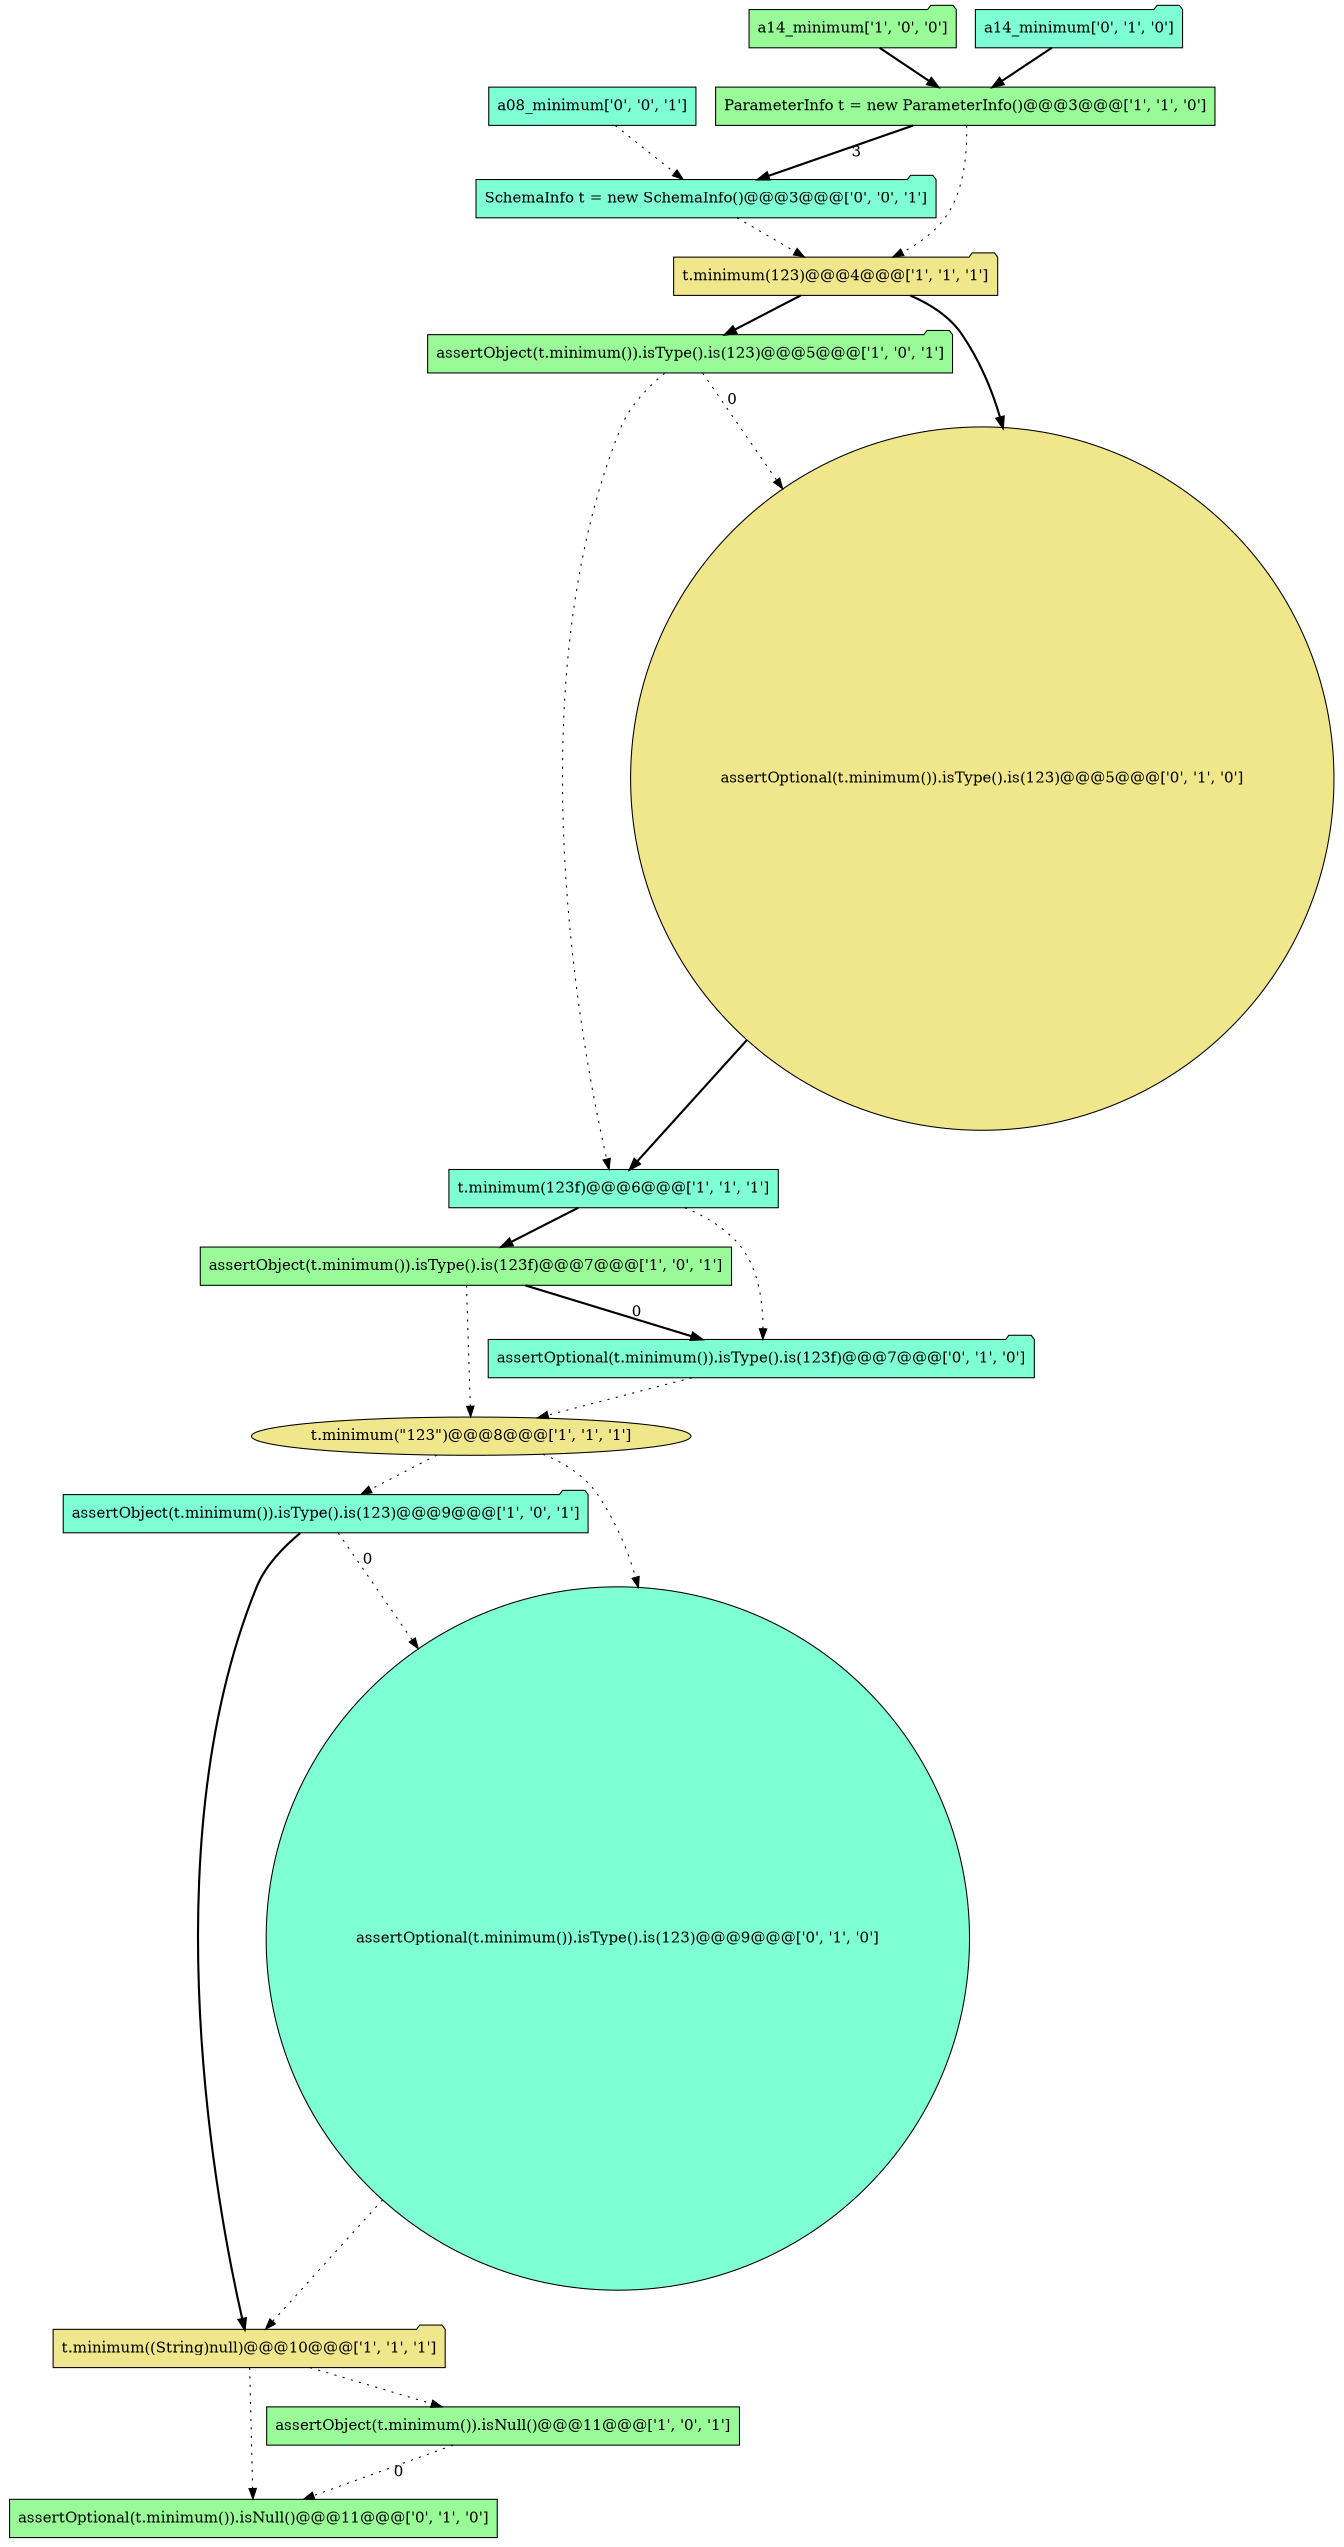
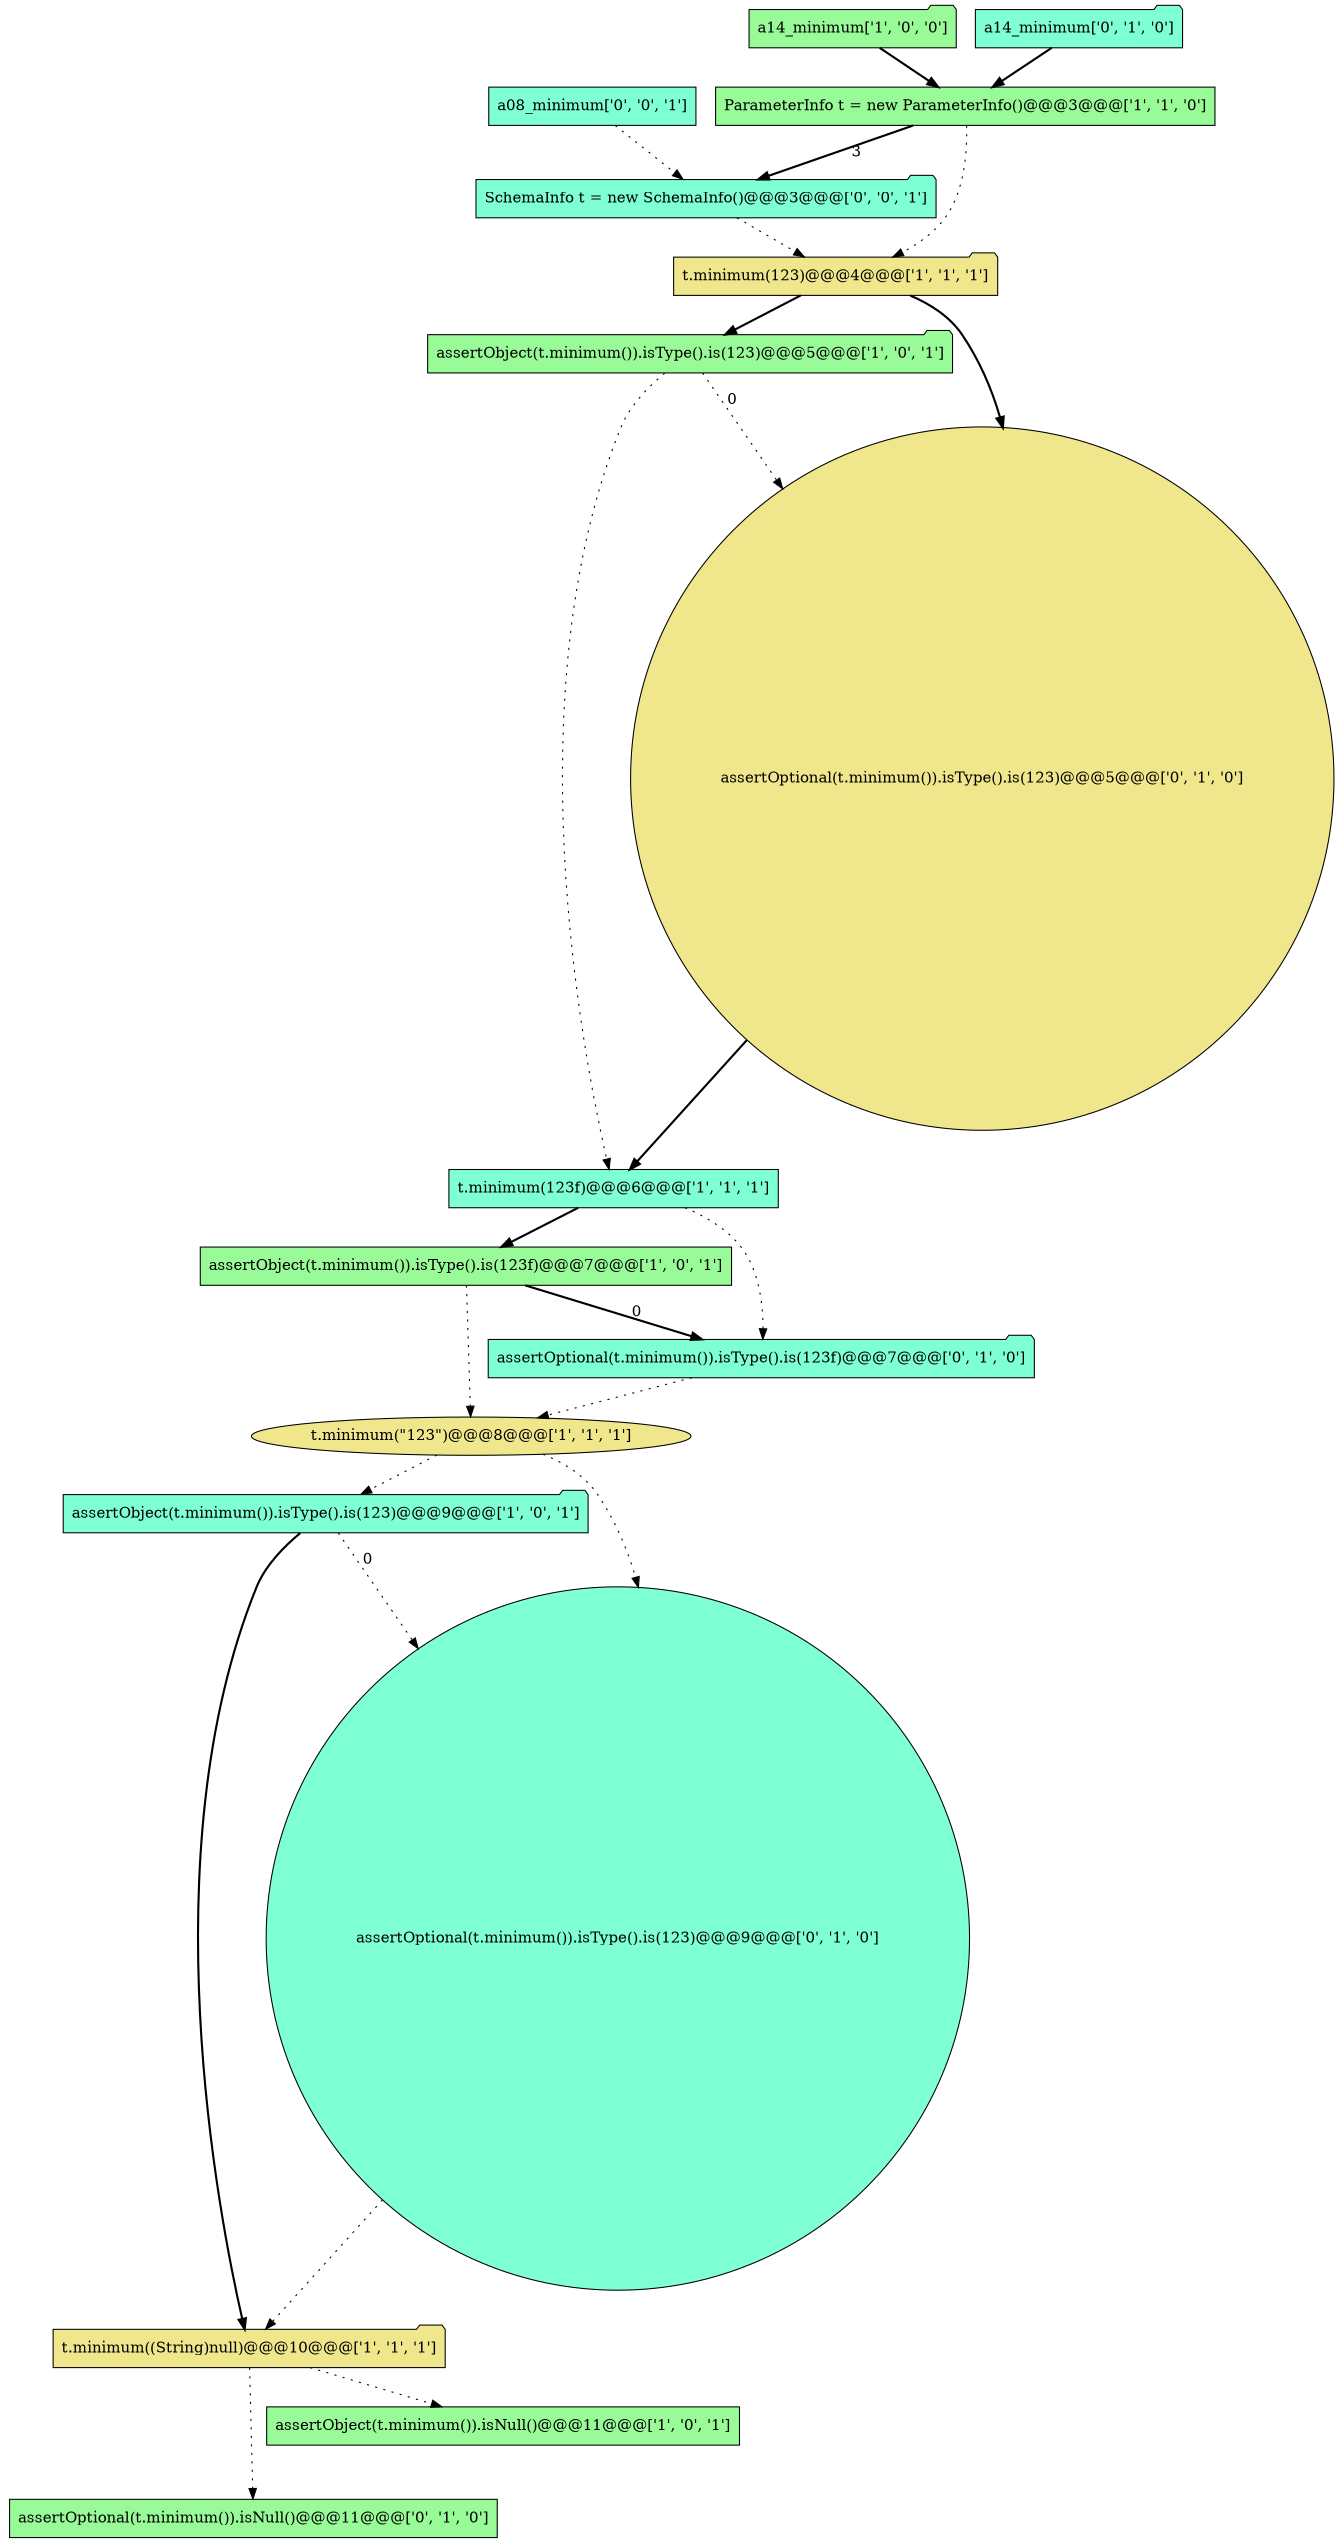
(383, 2470) -> none
